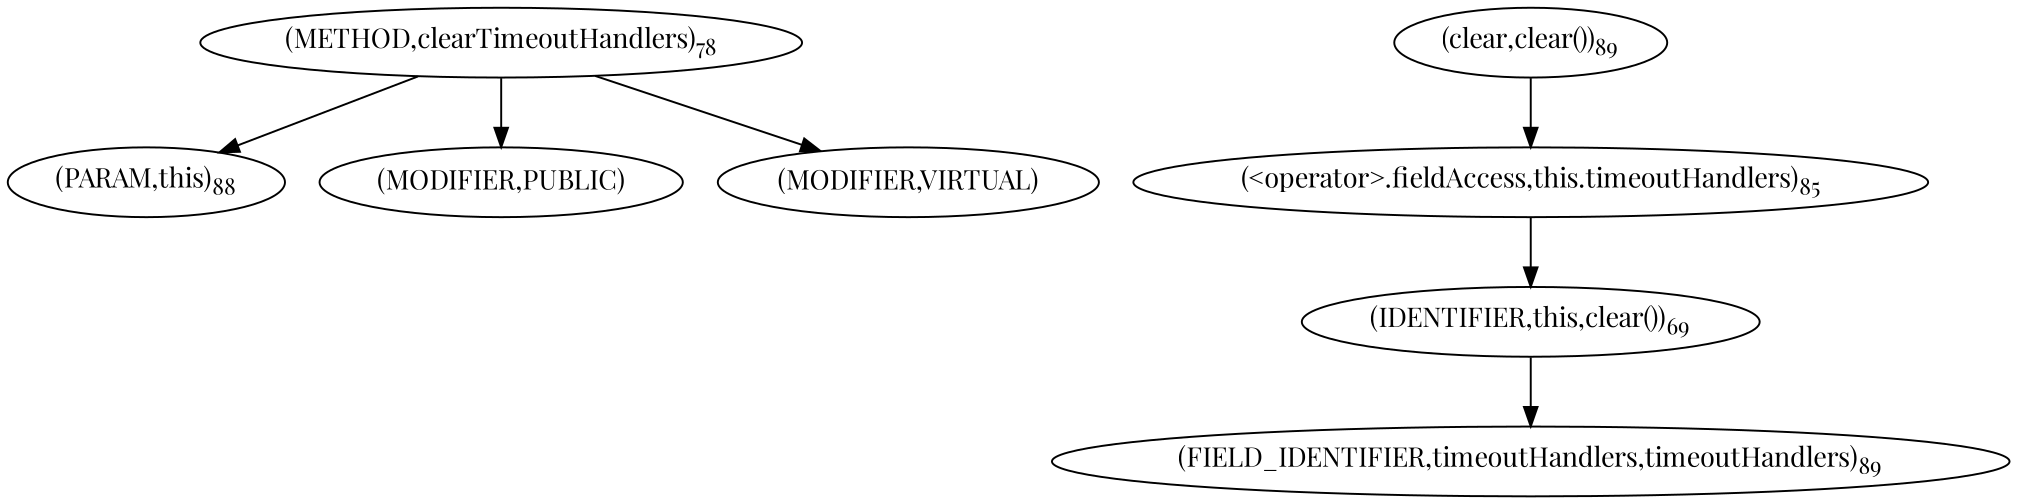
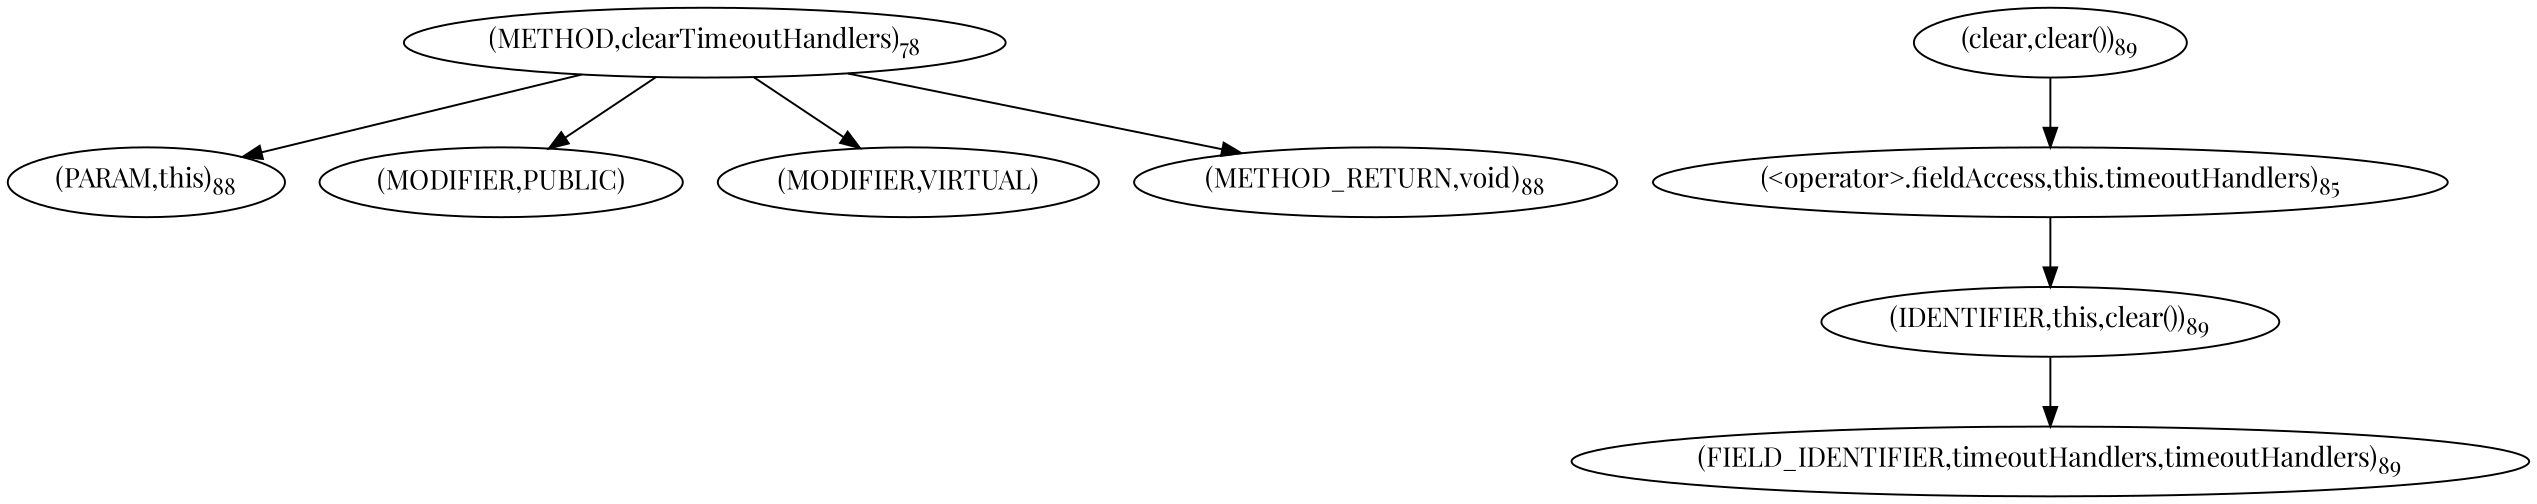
none -> (1376, 182)
(1679, 319) -> (2199, 319)
